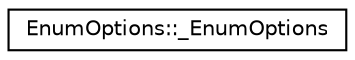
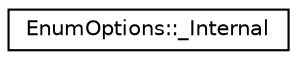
(177, 30) -> (149, 30)
